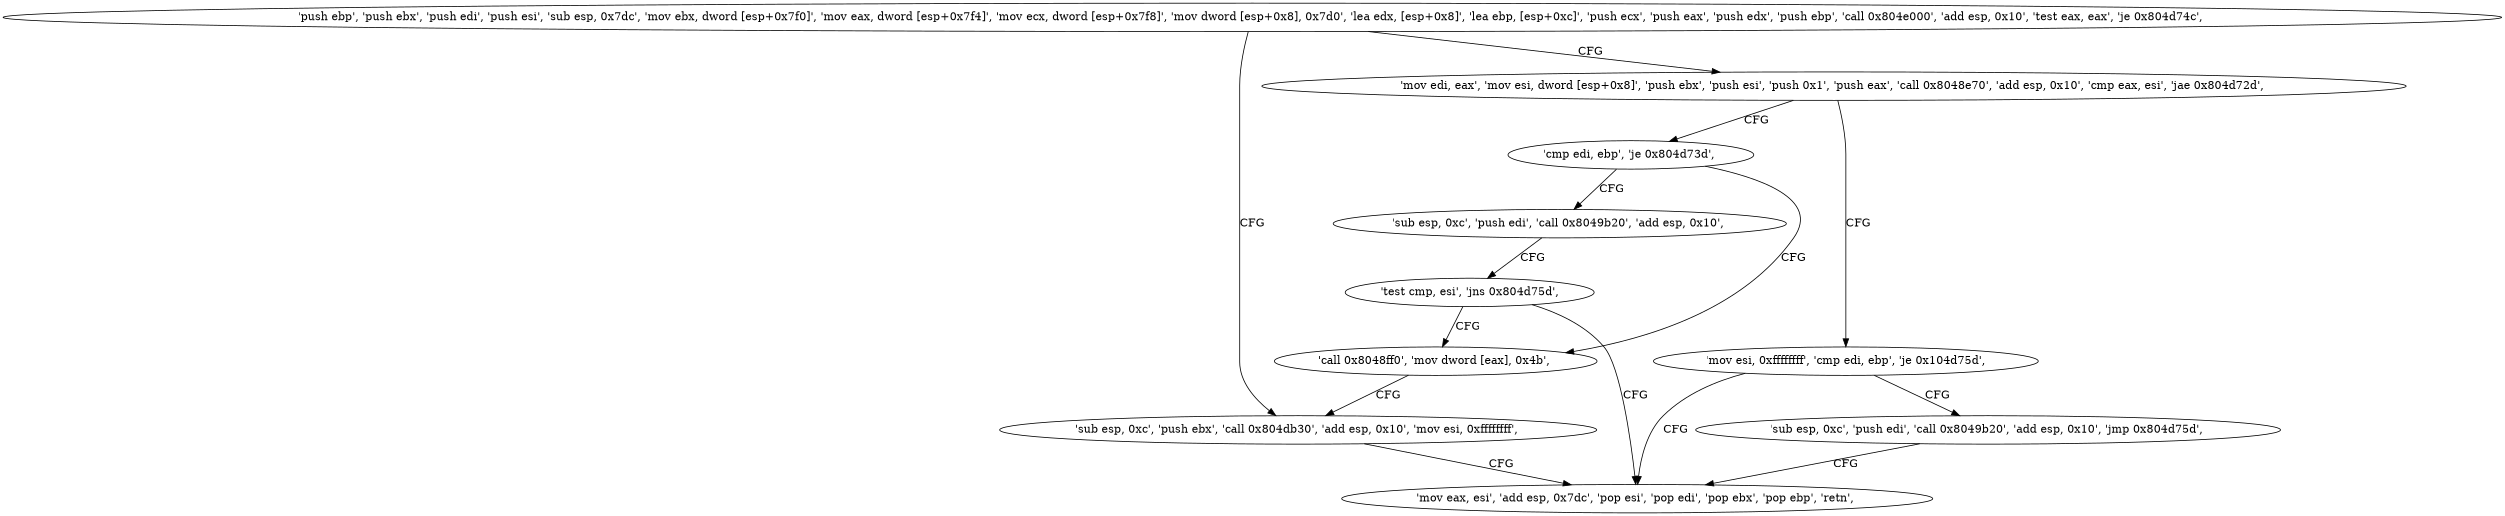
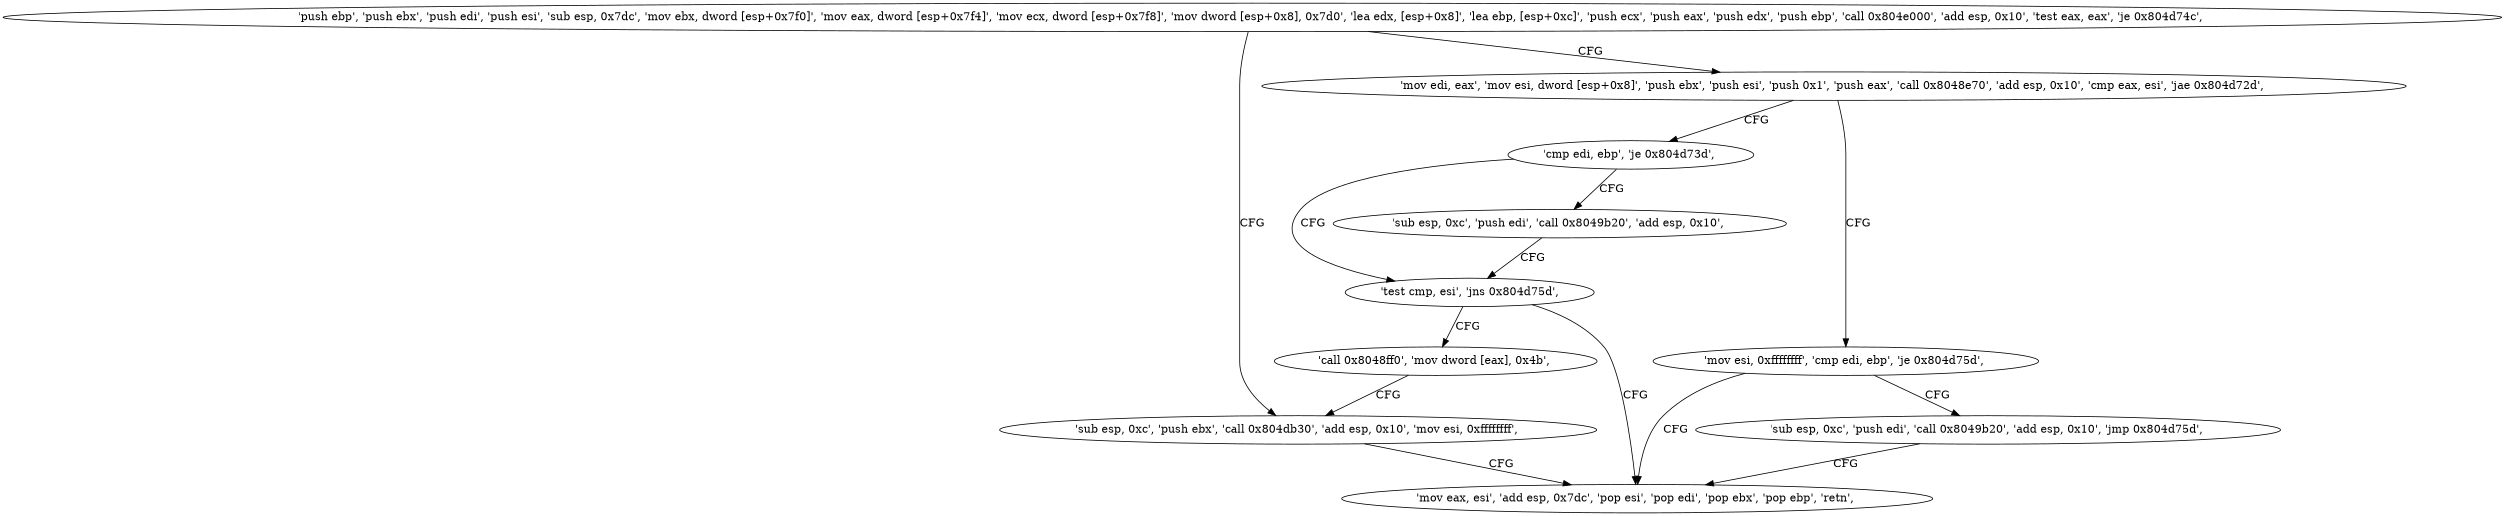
(1753, 281) -> (1338, 187)
(1846, 361) -> (1846, 361)
